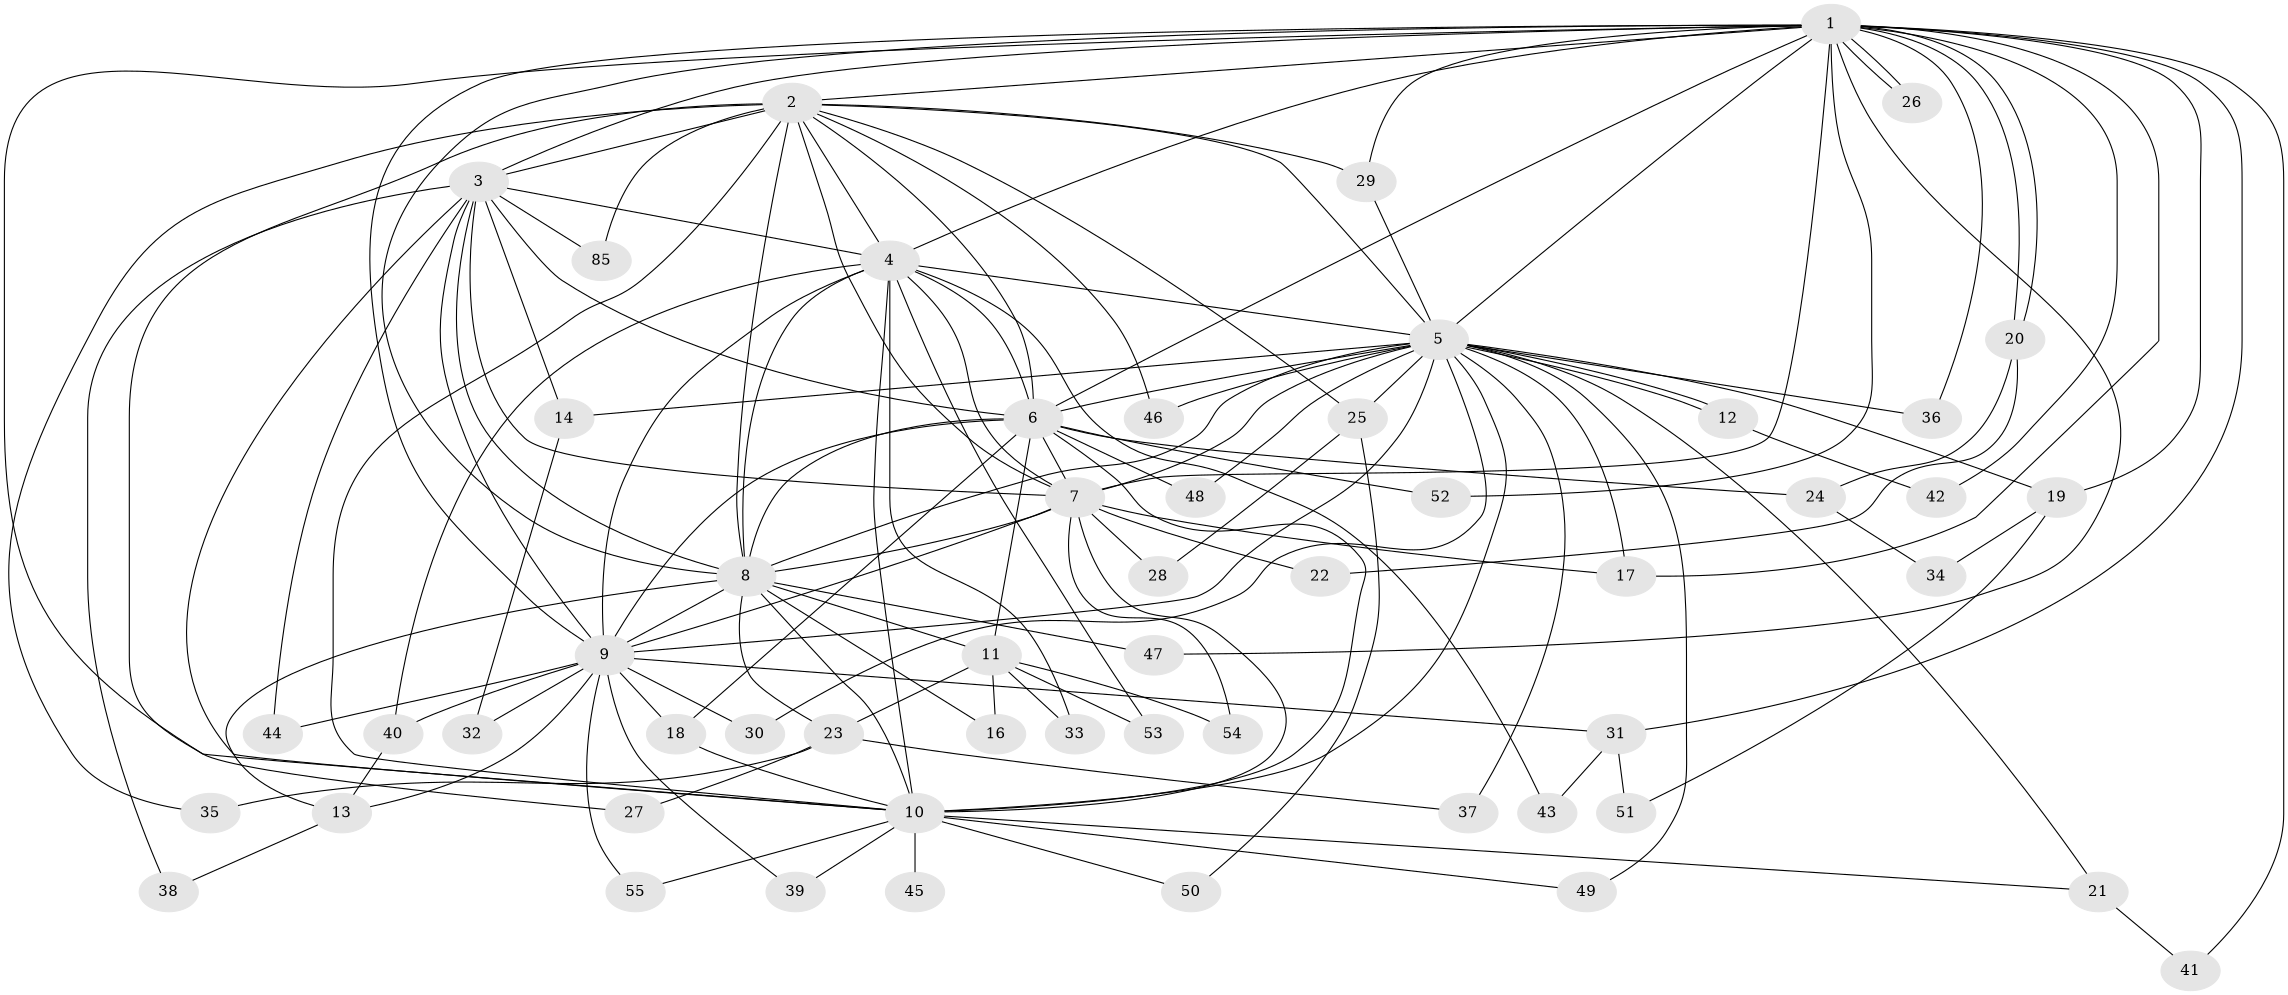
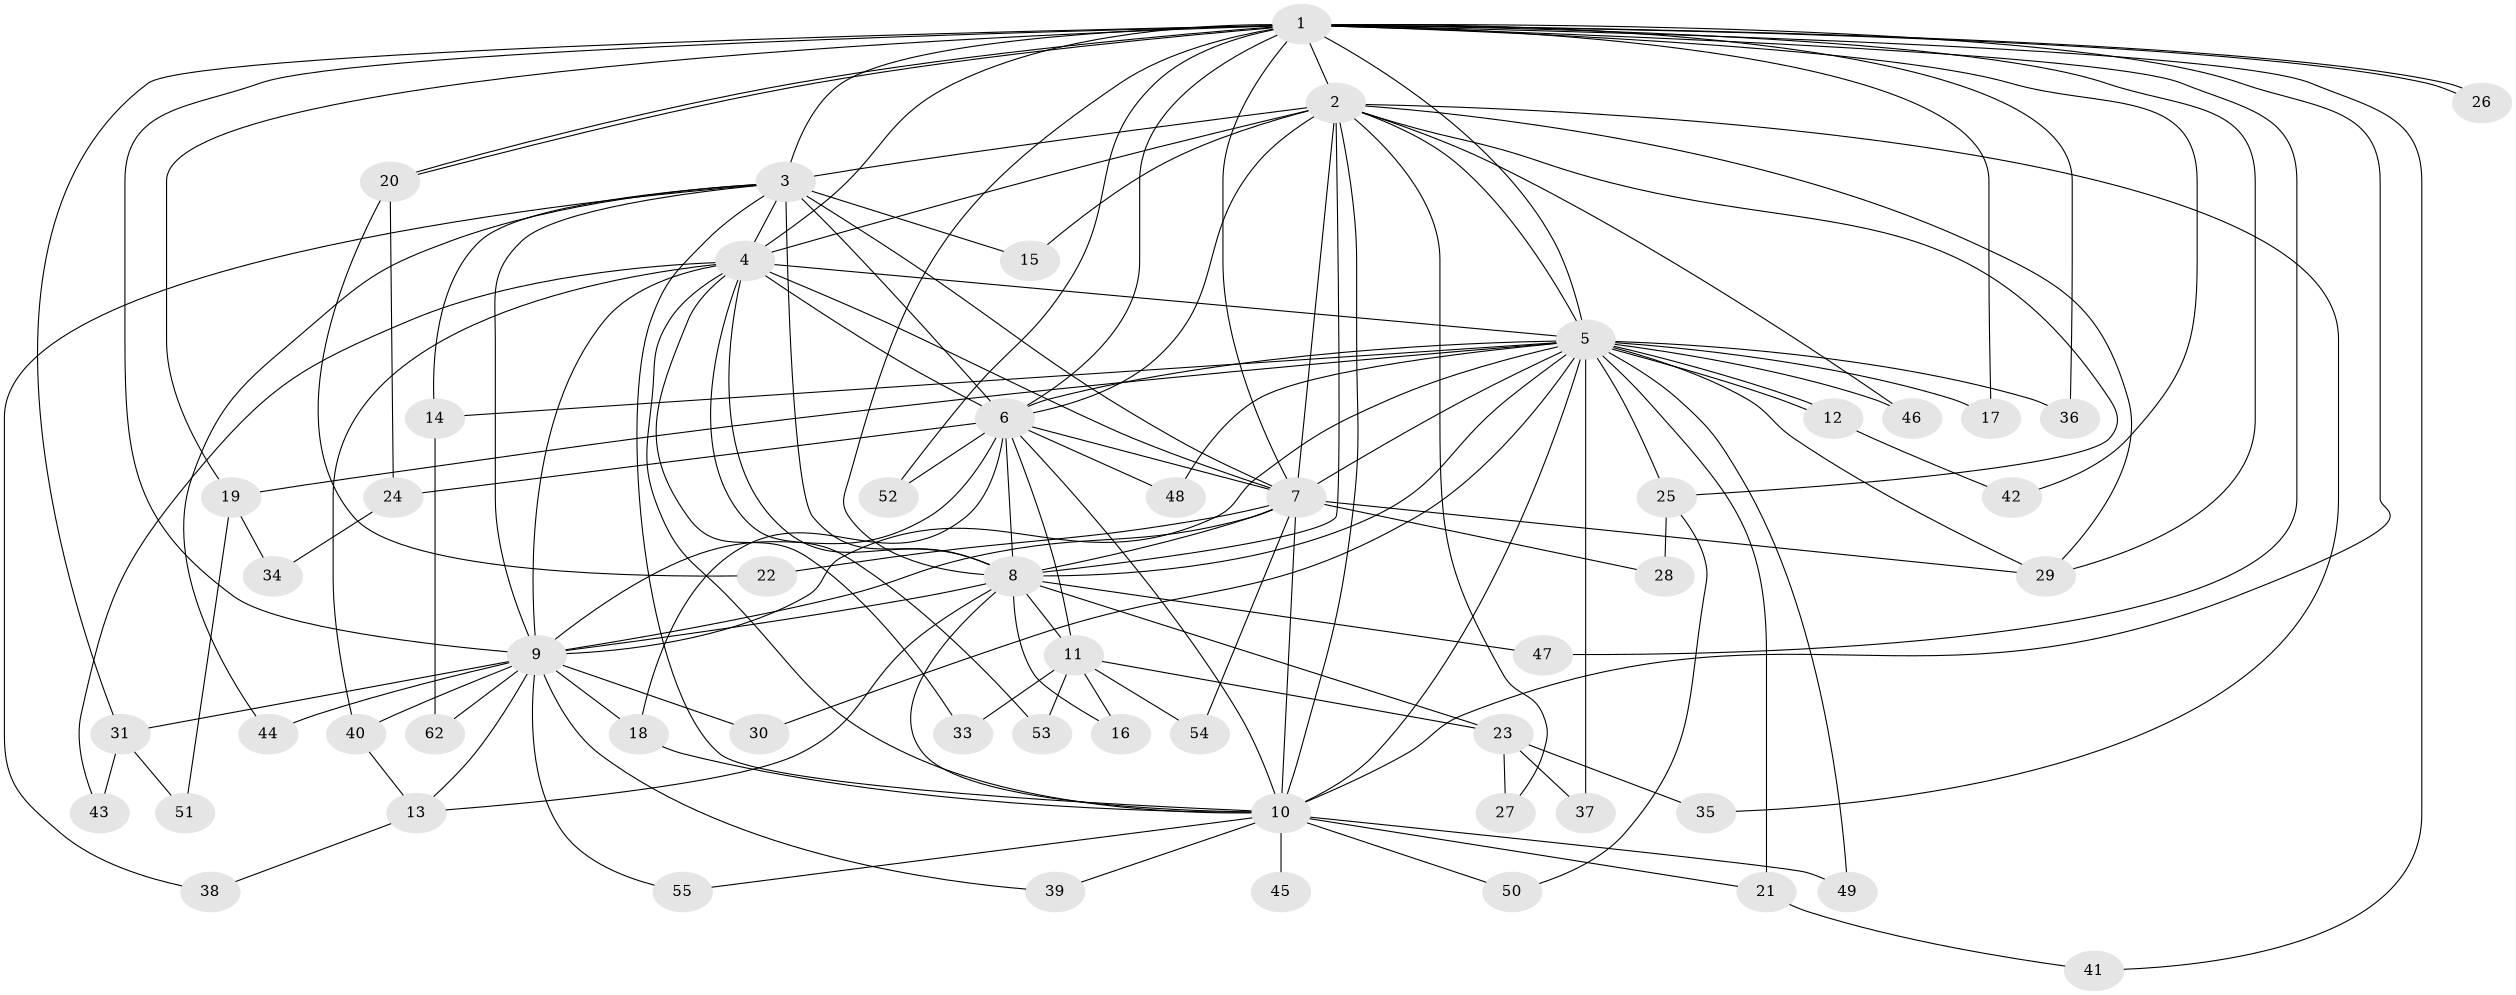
(602, 261) -> (1030, 261)
(1299, 539) -> (1654, 535)
(472, 734) -> (435, 734)
